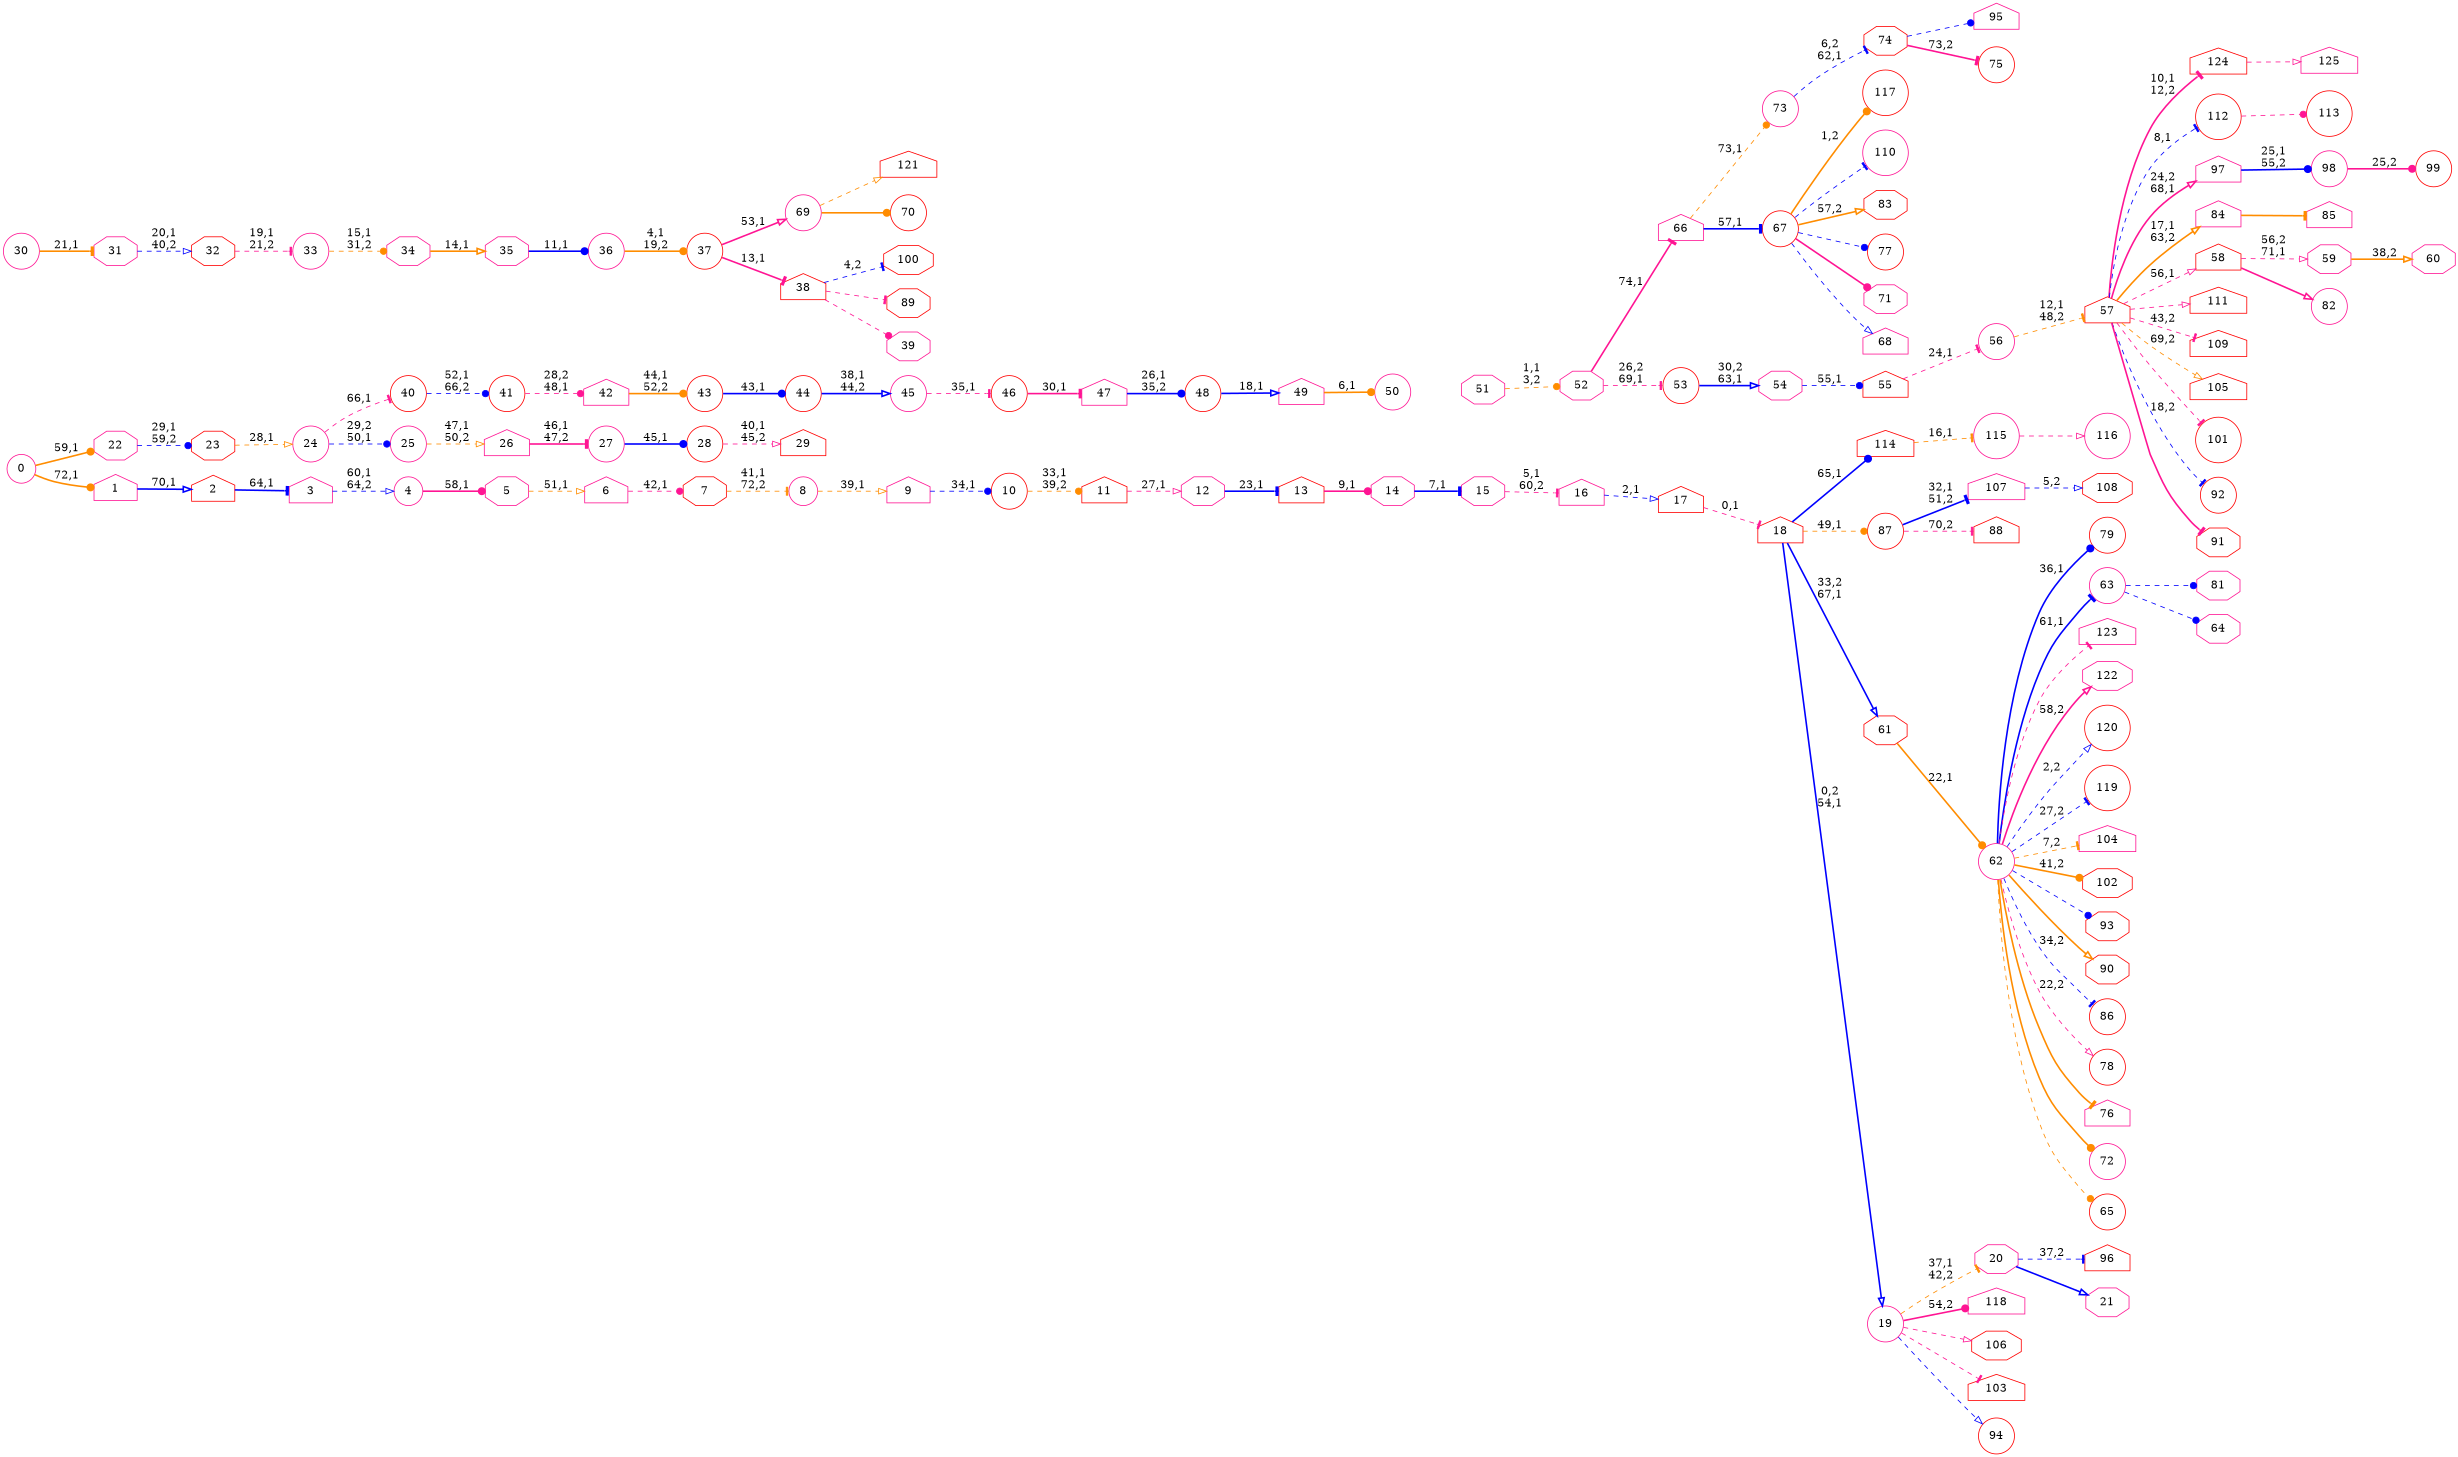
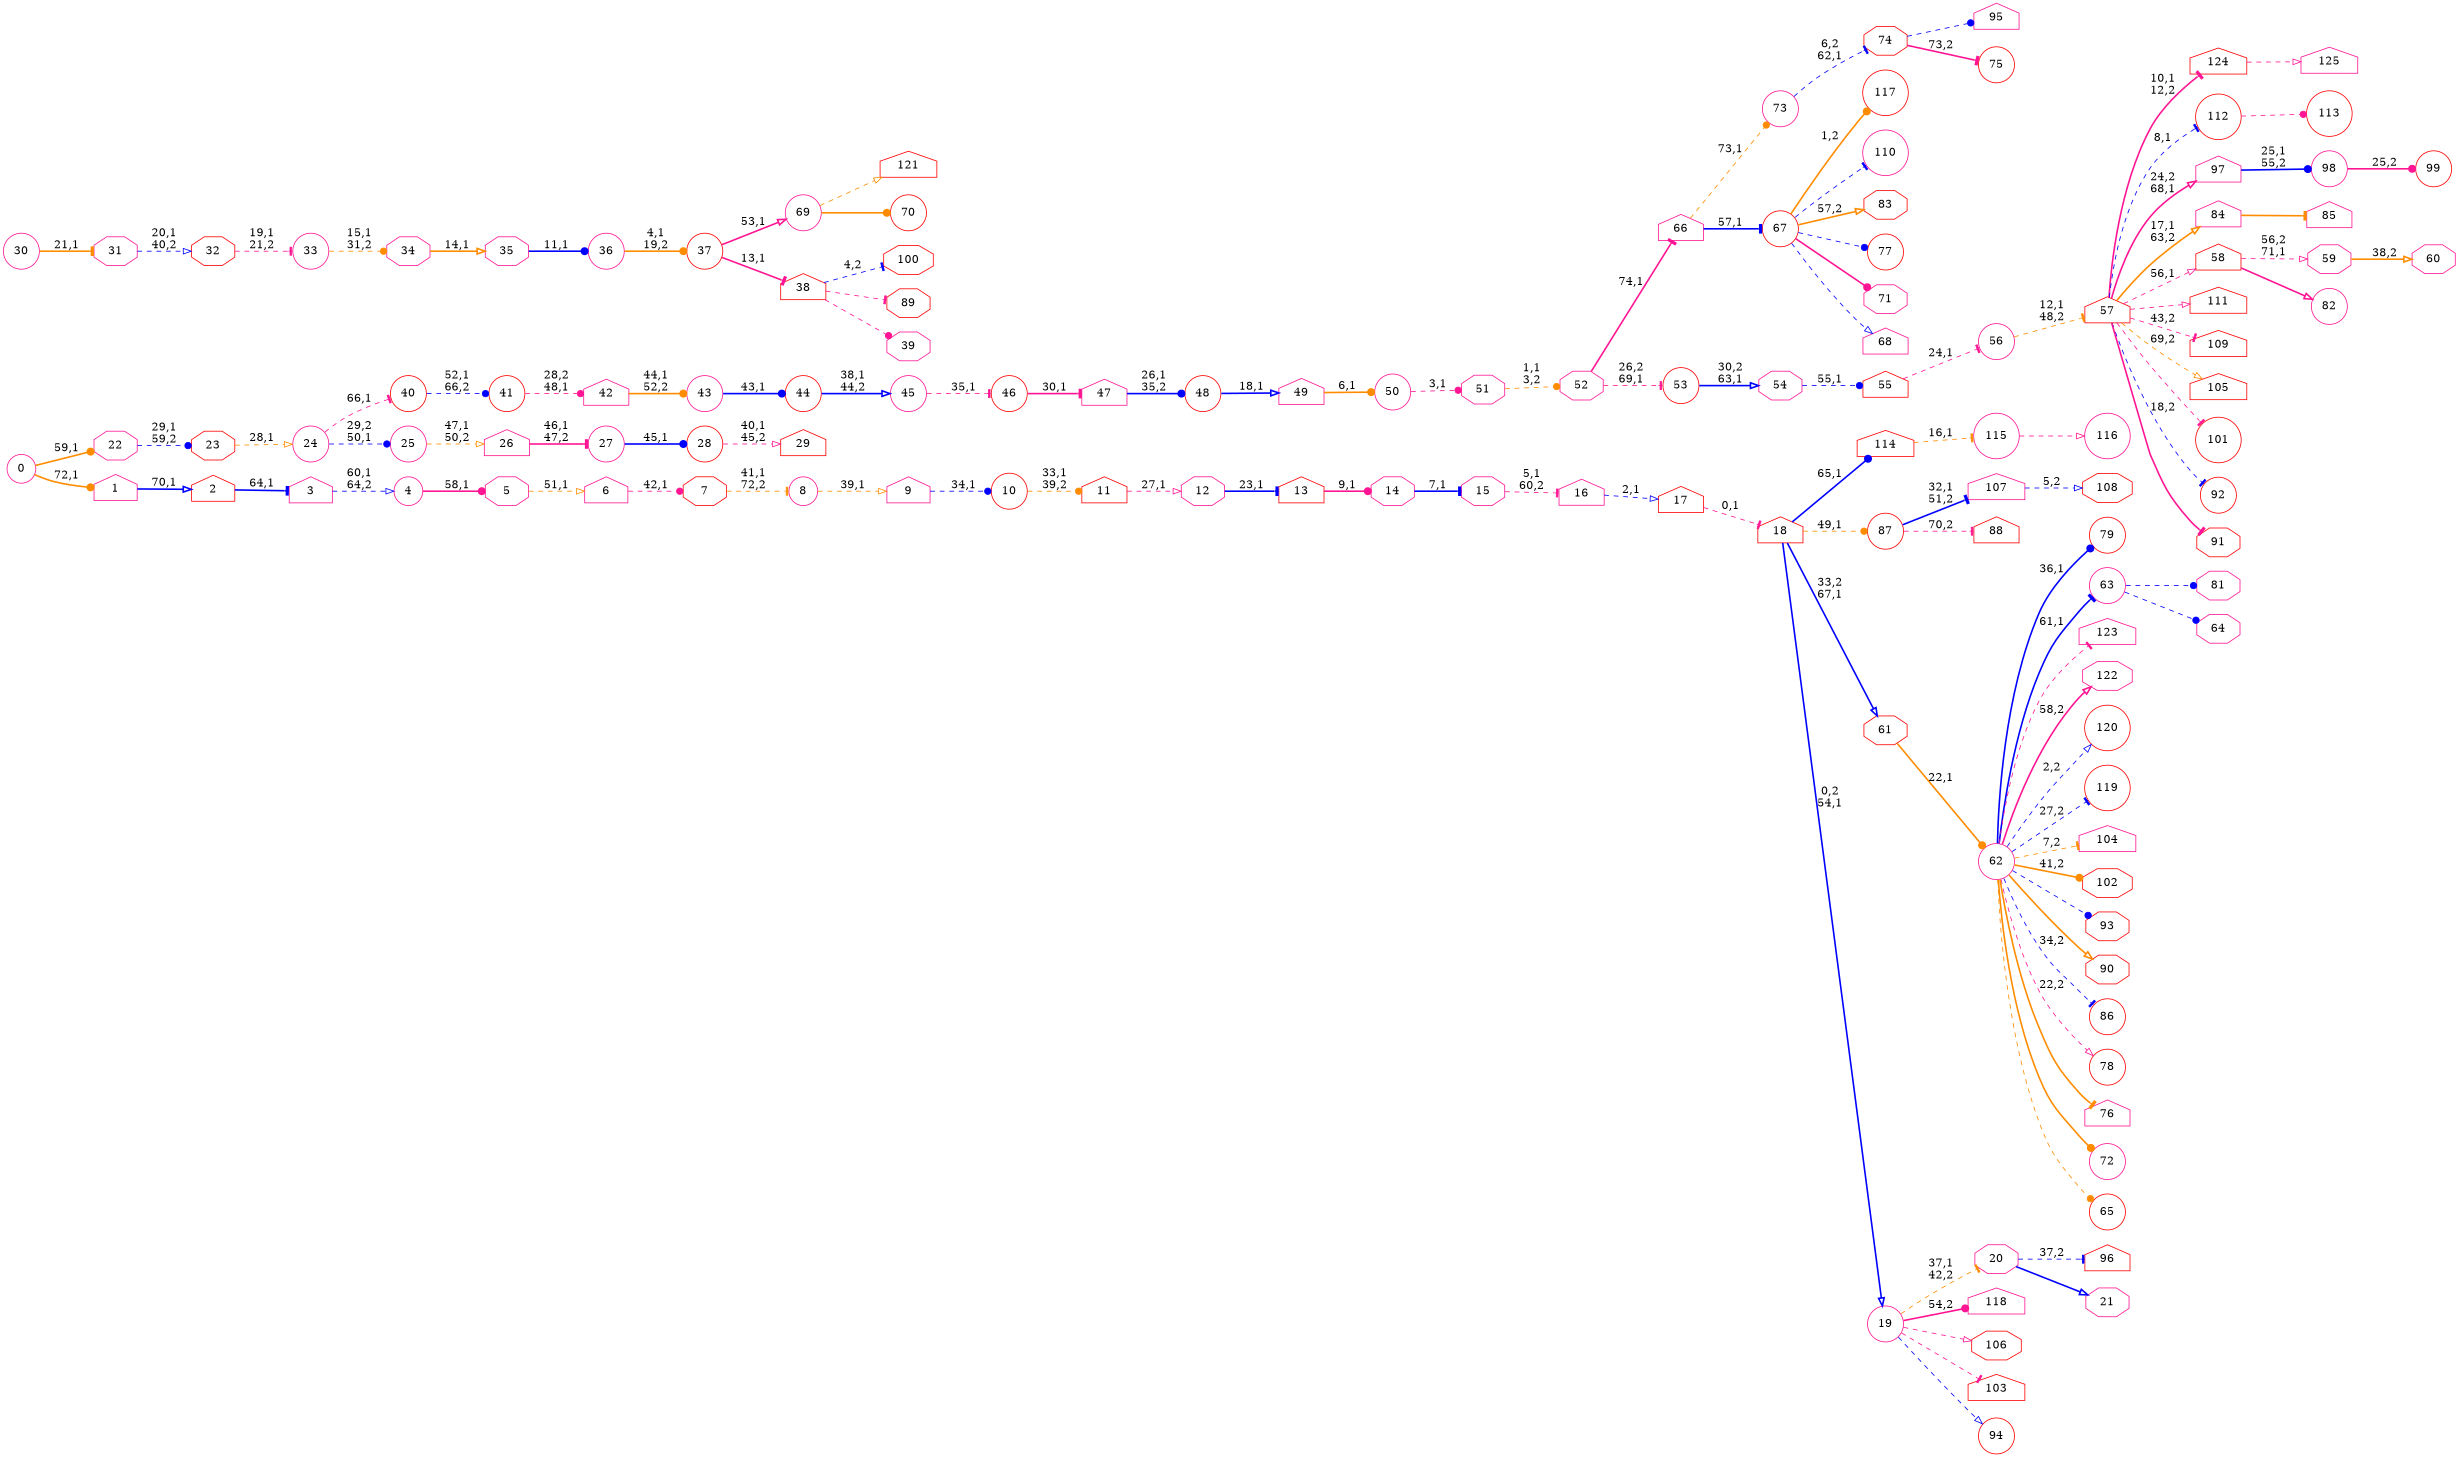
none -> (1433, 391)
(705, 394) -> (705, 394)
